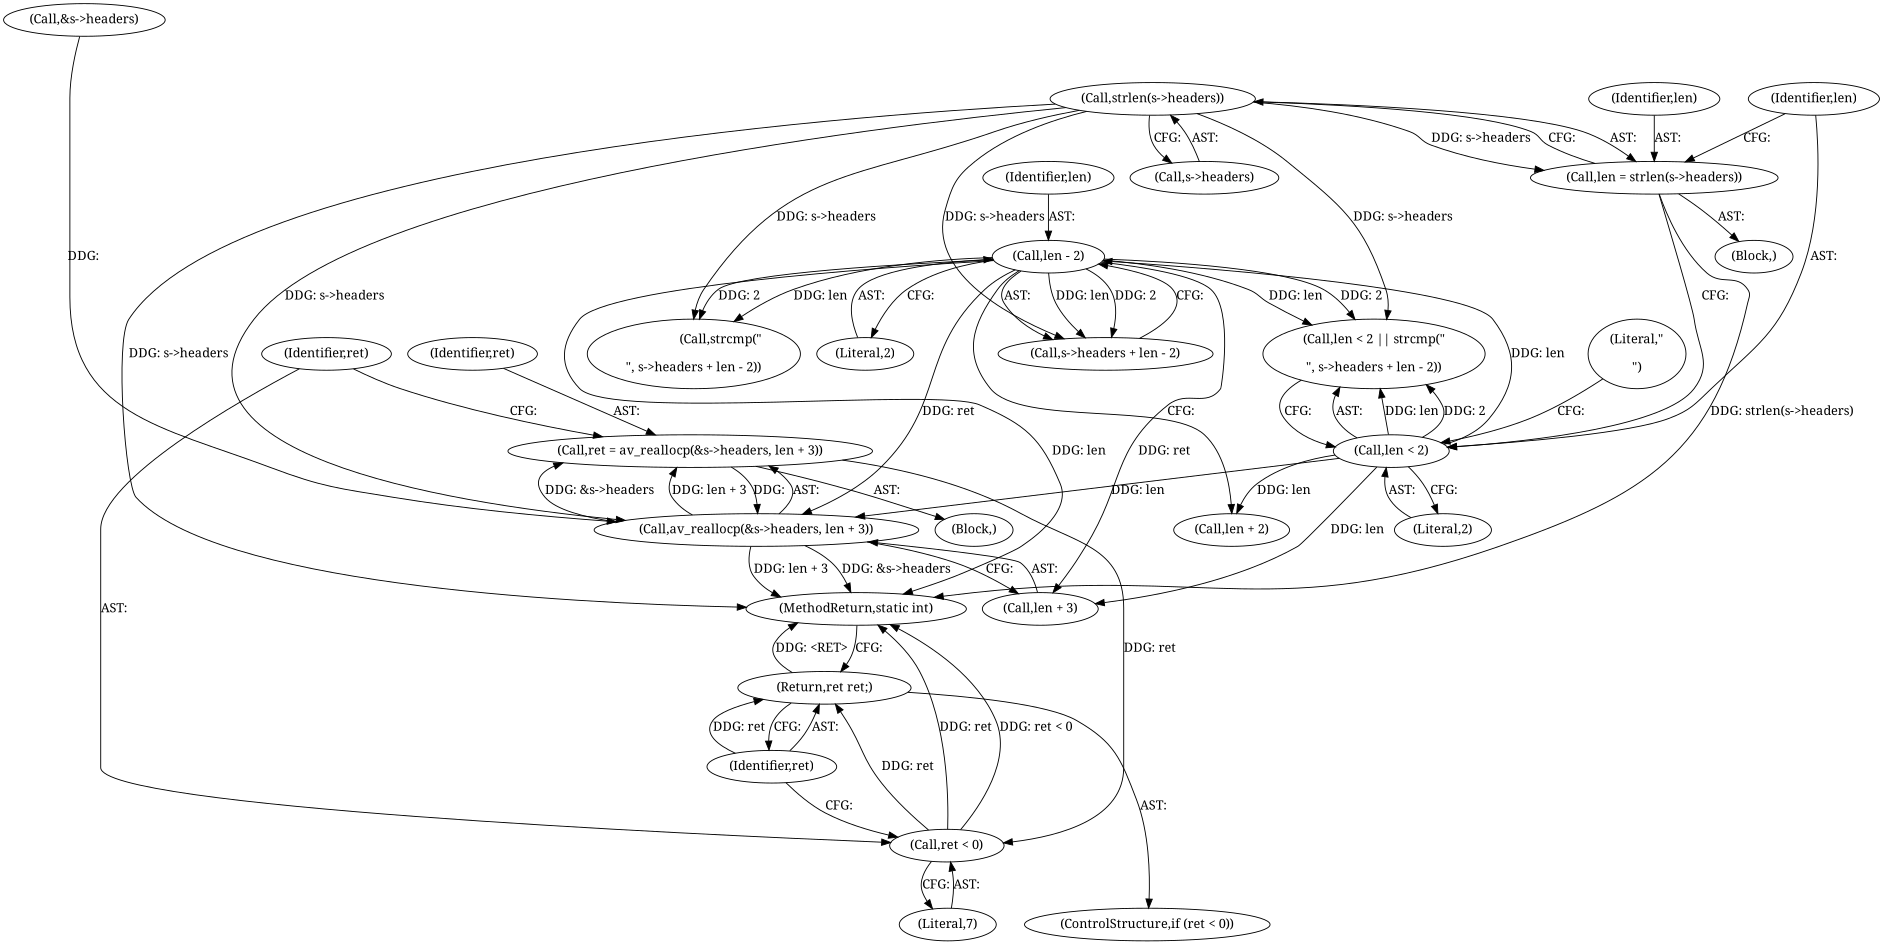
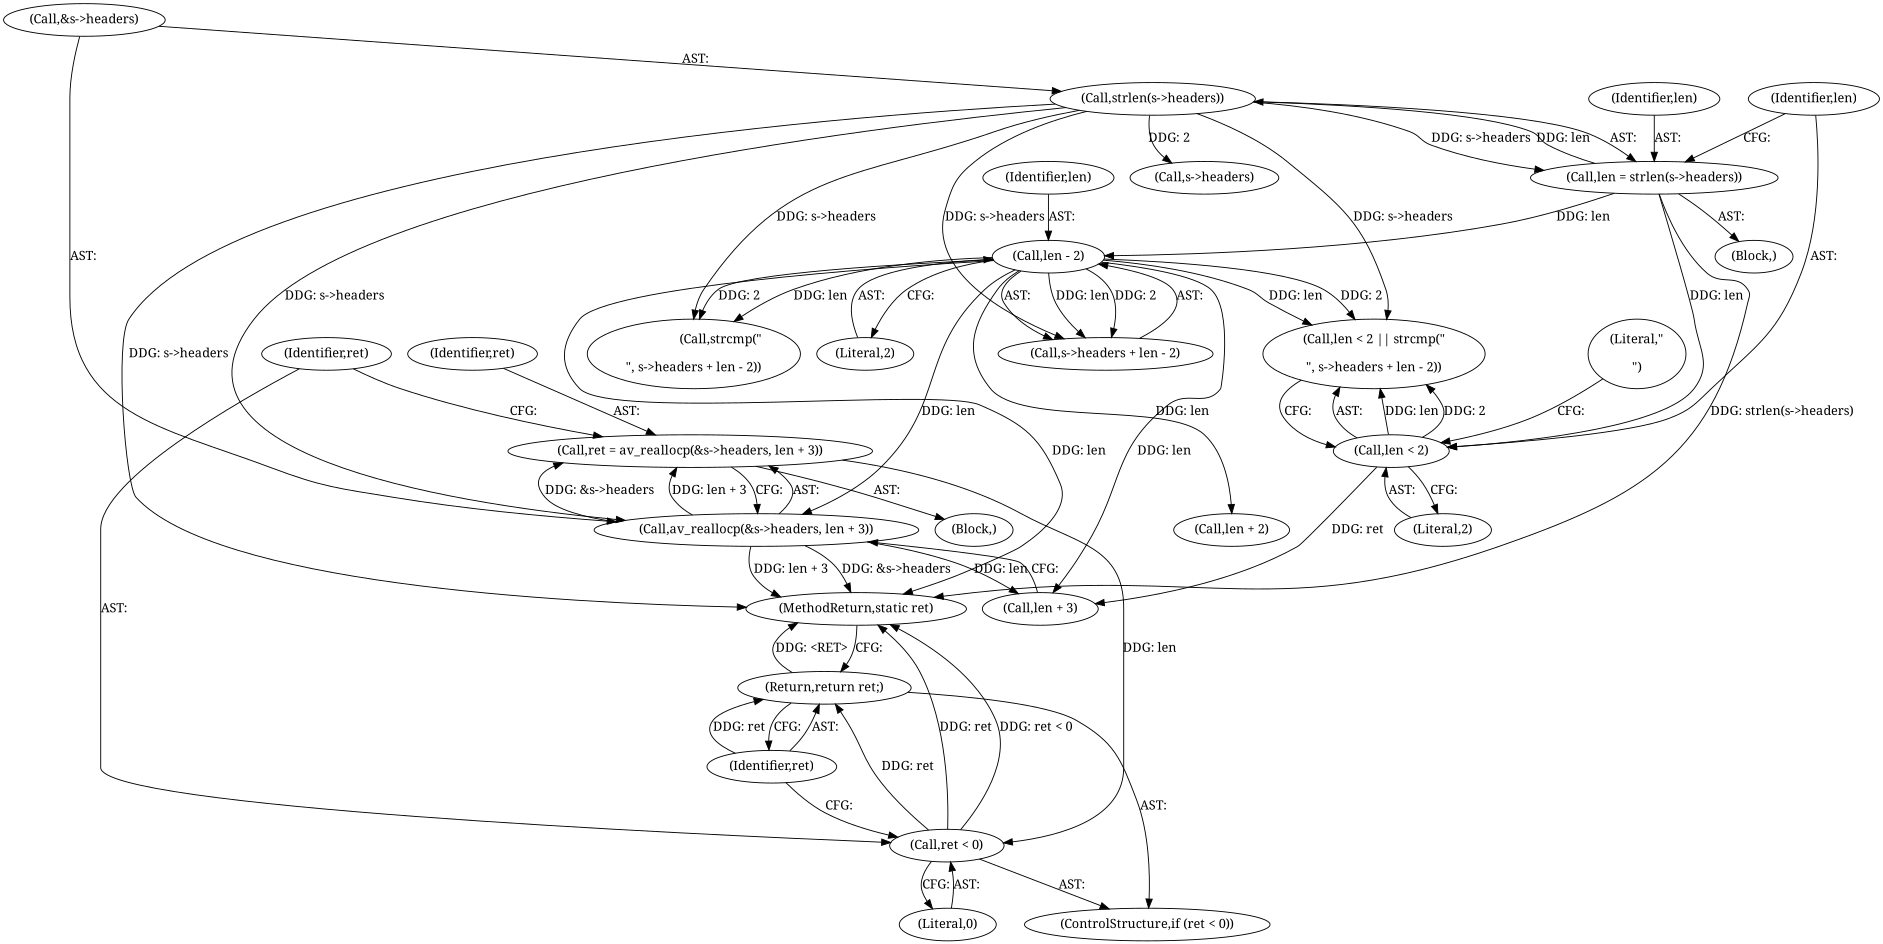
(1169, 138) -> (1169, 138)
(1564, 138) -> (1564, 138)
(1190, 141) -> (606, 58)
(85, 257) -> (85, 257)
(1399, 291) -> (1379, 241)
(1192, 296) -> (1192, 296)
(1717, 296) -> (1717, 296)
(949, 412) -> (949, 412)
(1183, 412) -> (1183, 412)
(1165, 451) -> (1165, 451)
(1276, 472) -> none
(1102, 487) -> none
(771, 491) -> (771, 491)
(1358, 530) -> (1358, 530)
(1001, 569) -> (1001, 569)
(1047, 569) -> (1047, 569)
(856, 609) -> (856, 609)
(1150, 648) -> (1150, 648)
(824, 688) -> (824, 688)
none -> (1040, 882)
(948, 925) -> (948, 925)
